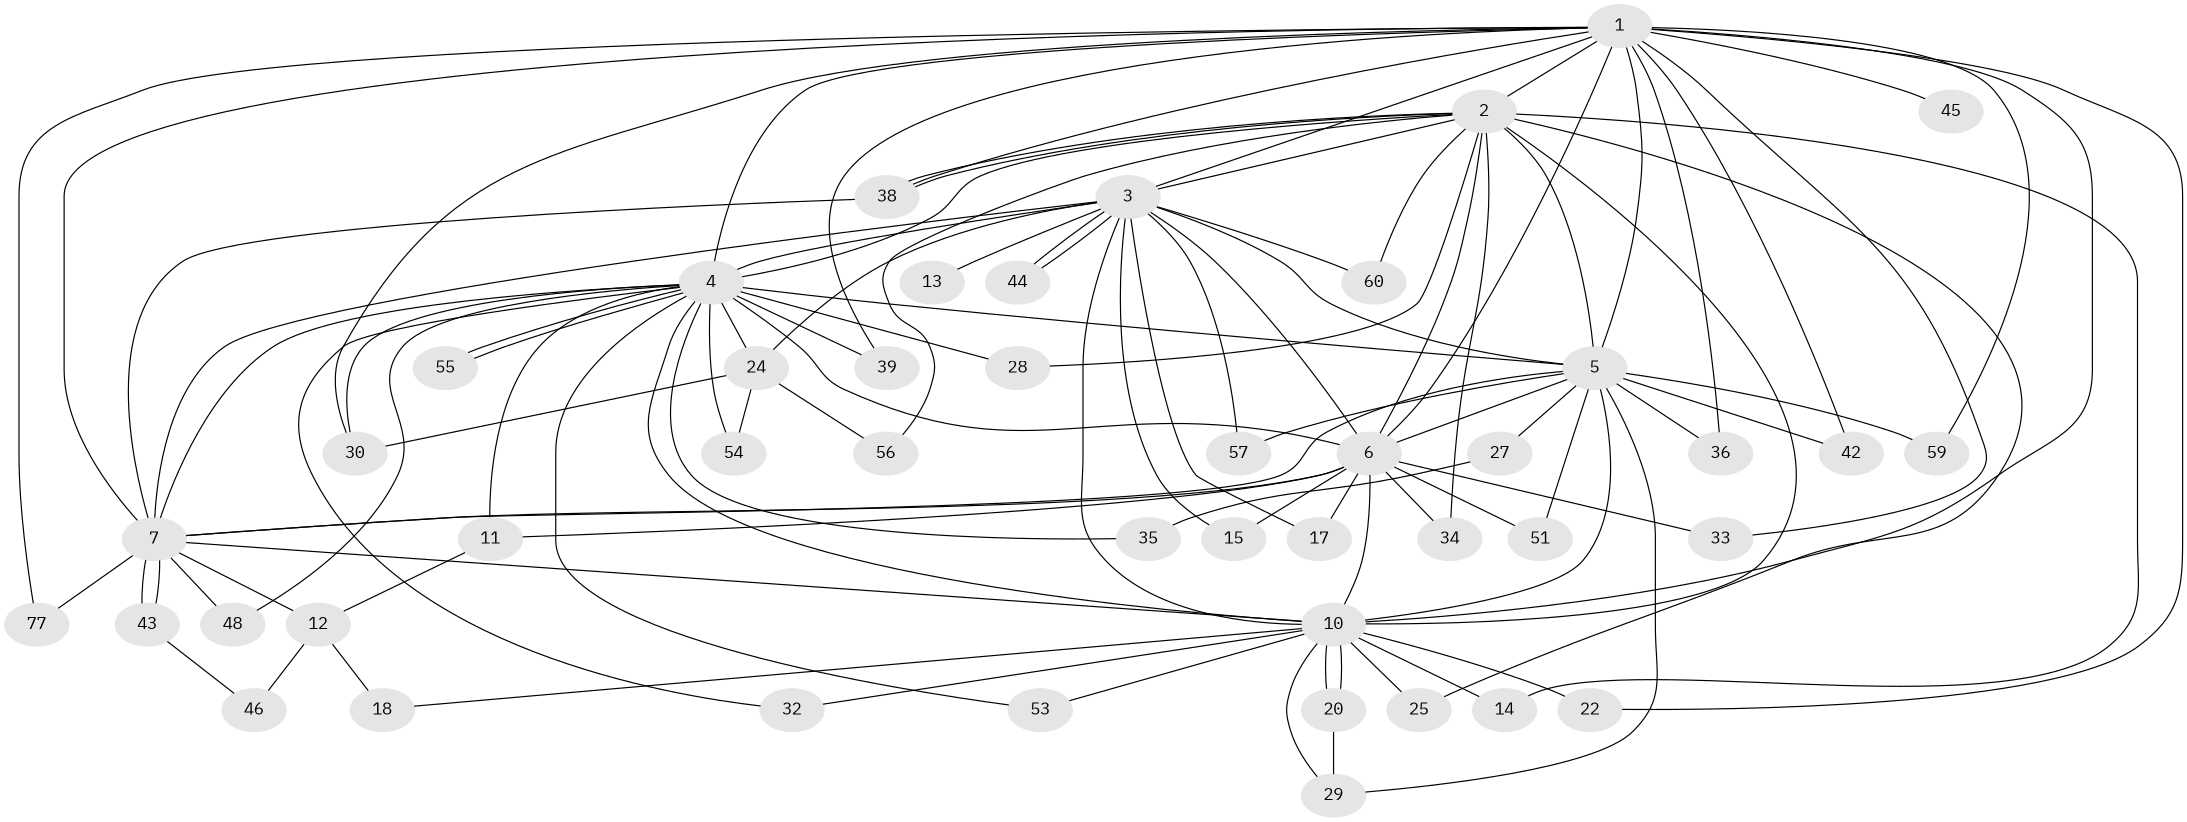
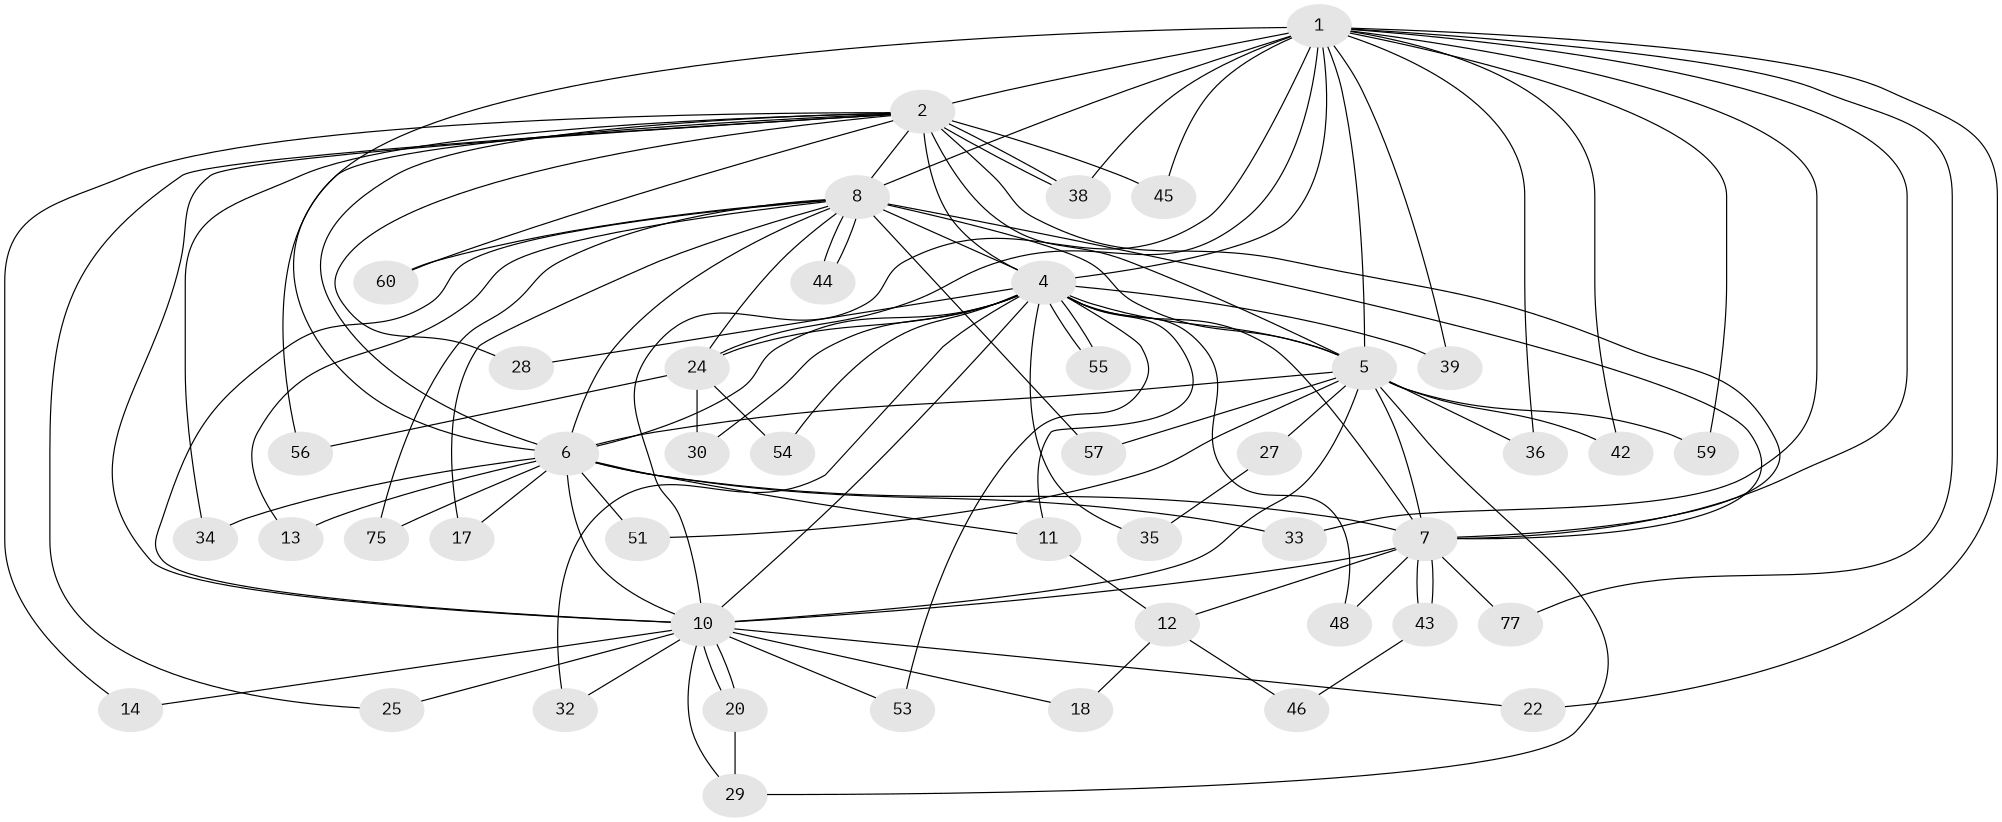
(805, 80) -> (1037, 253)
none -> (1046, 149)
(1128, 197) -> (857, 197)
(380, 227) -> (1535, 314)
none -> (425, 489)
(1234, 539) -> (376, 539)
